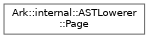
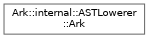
(74, 19) -> (74, 19)
